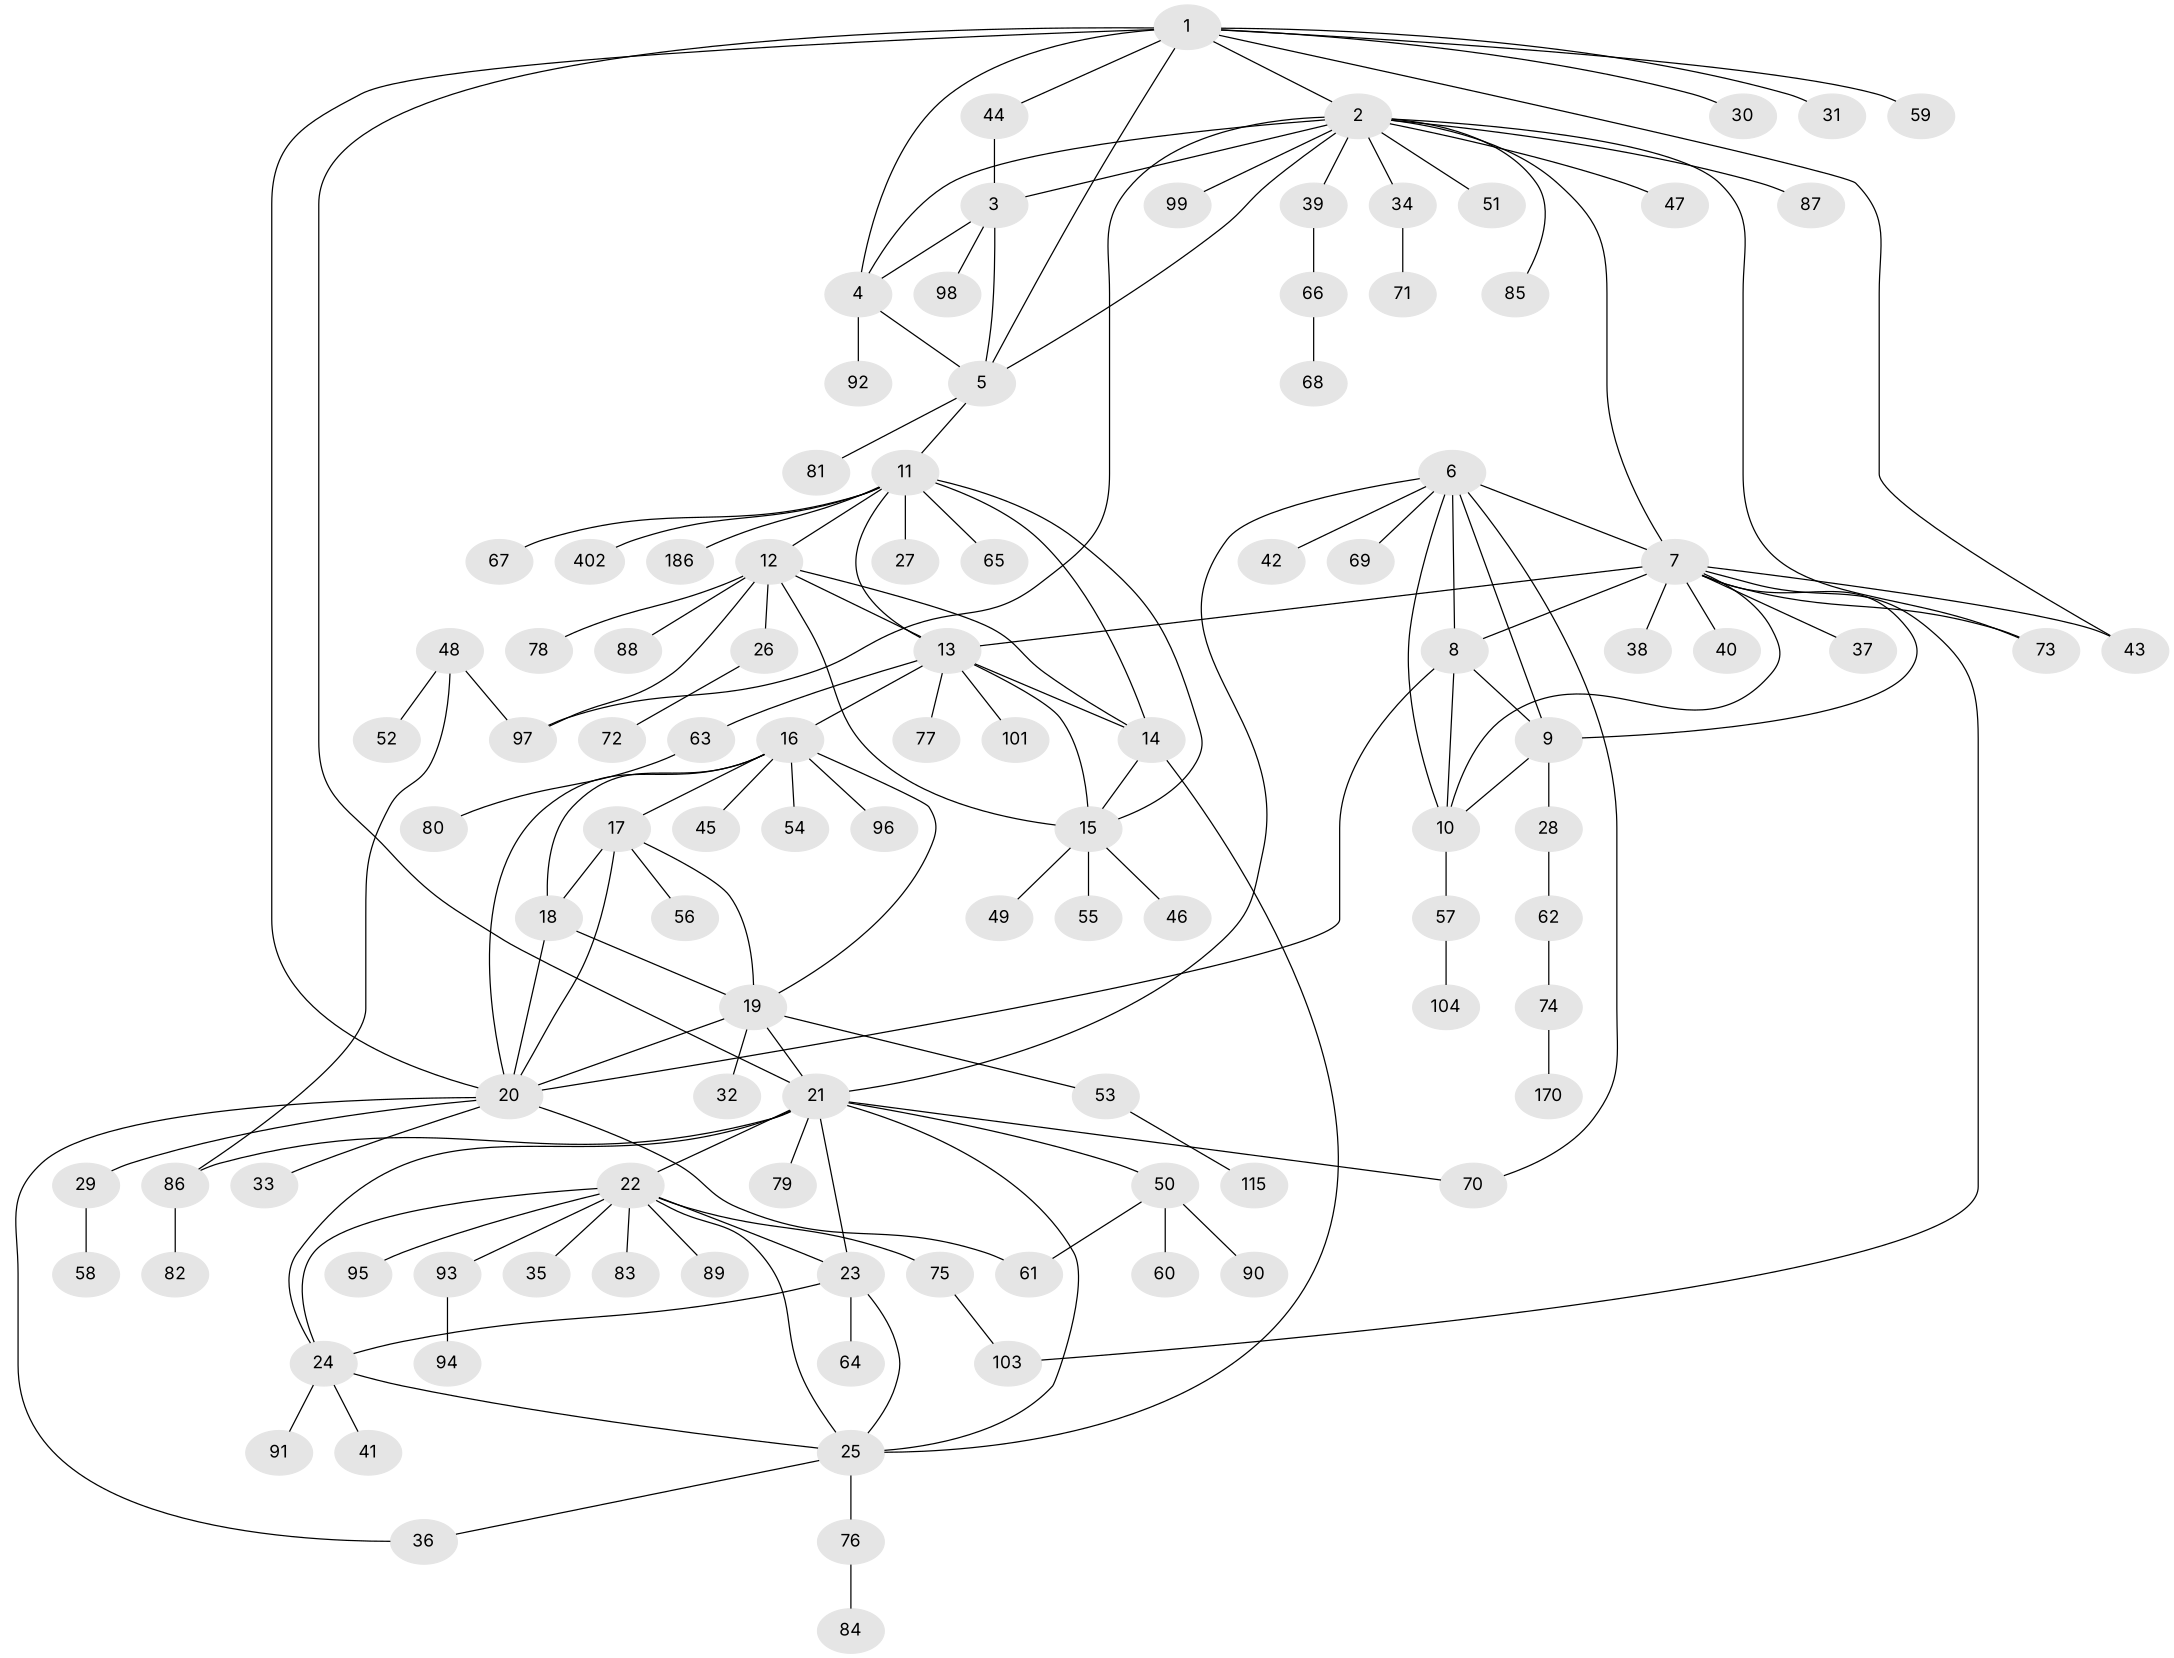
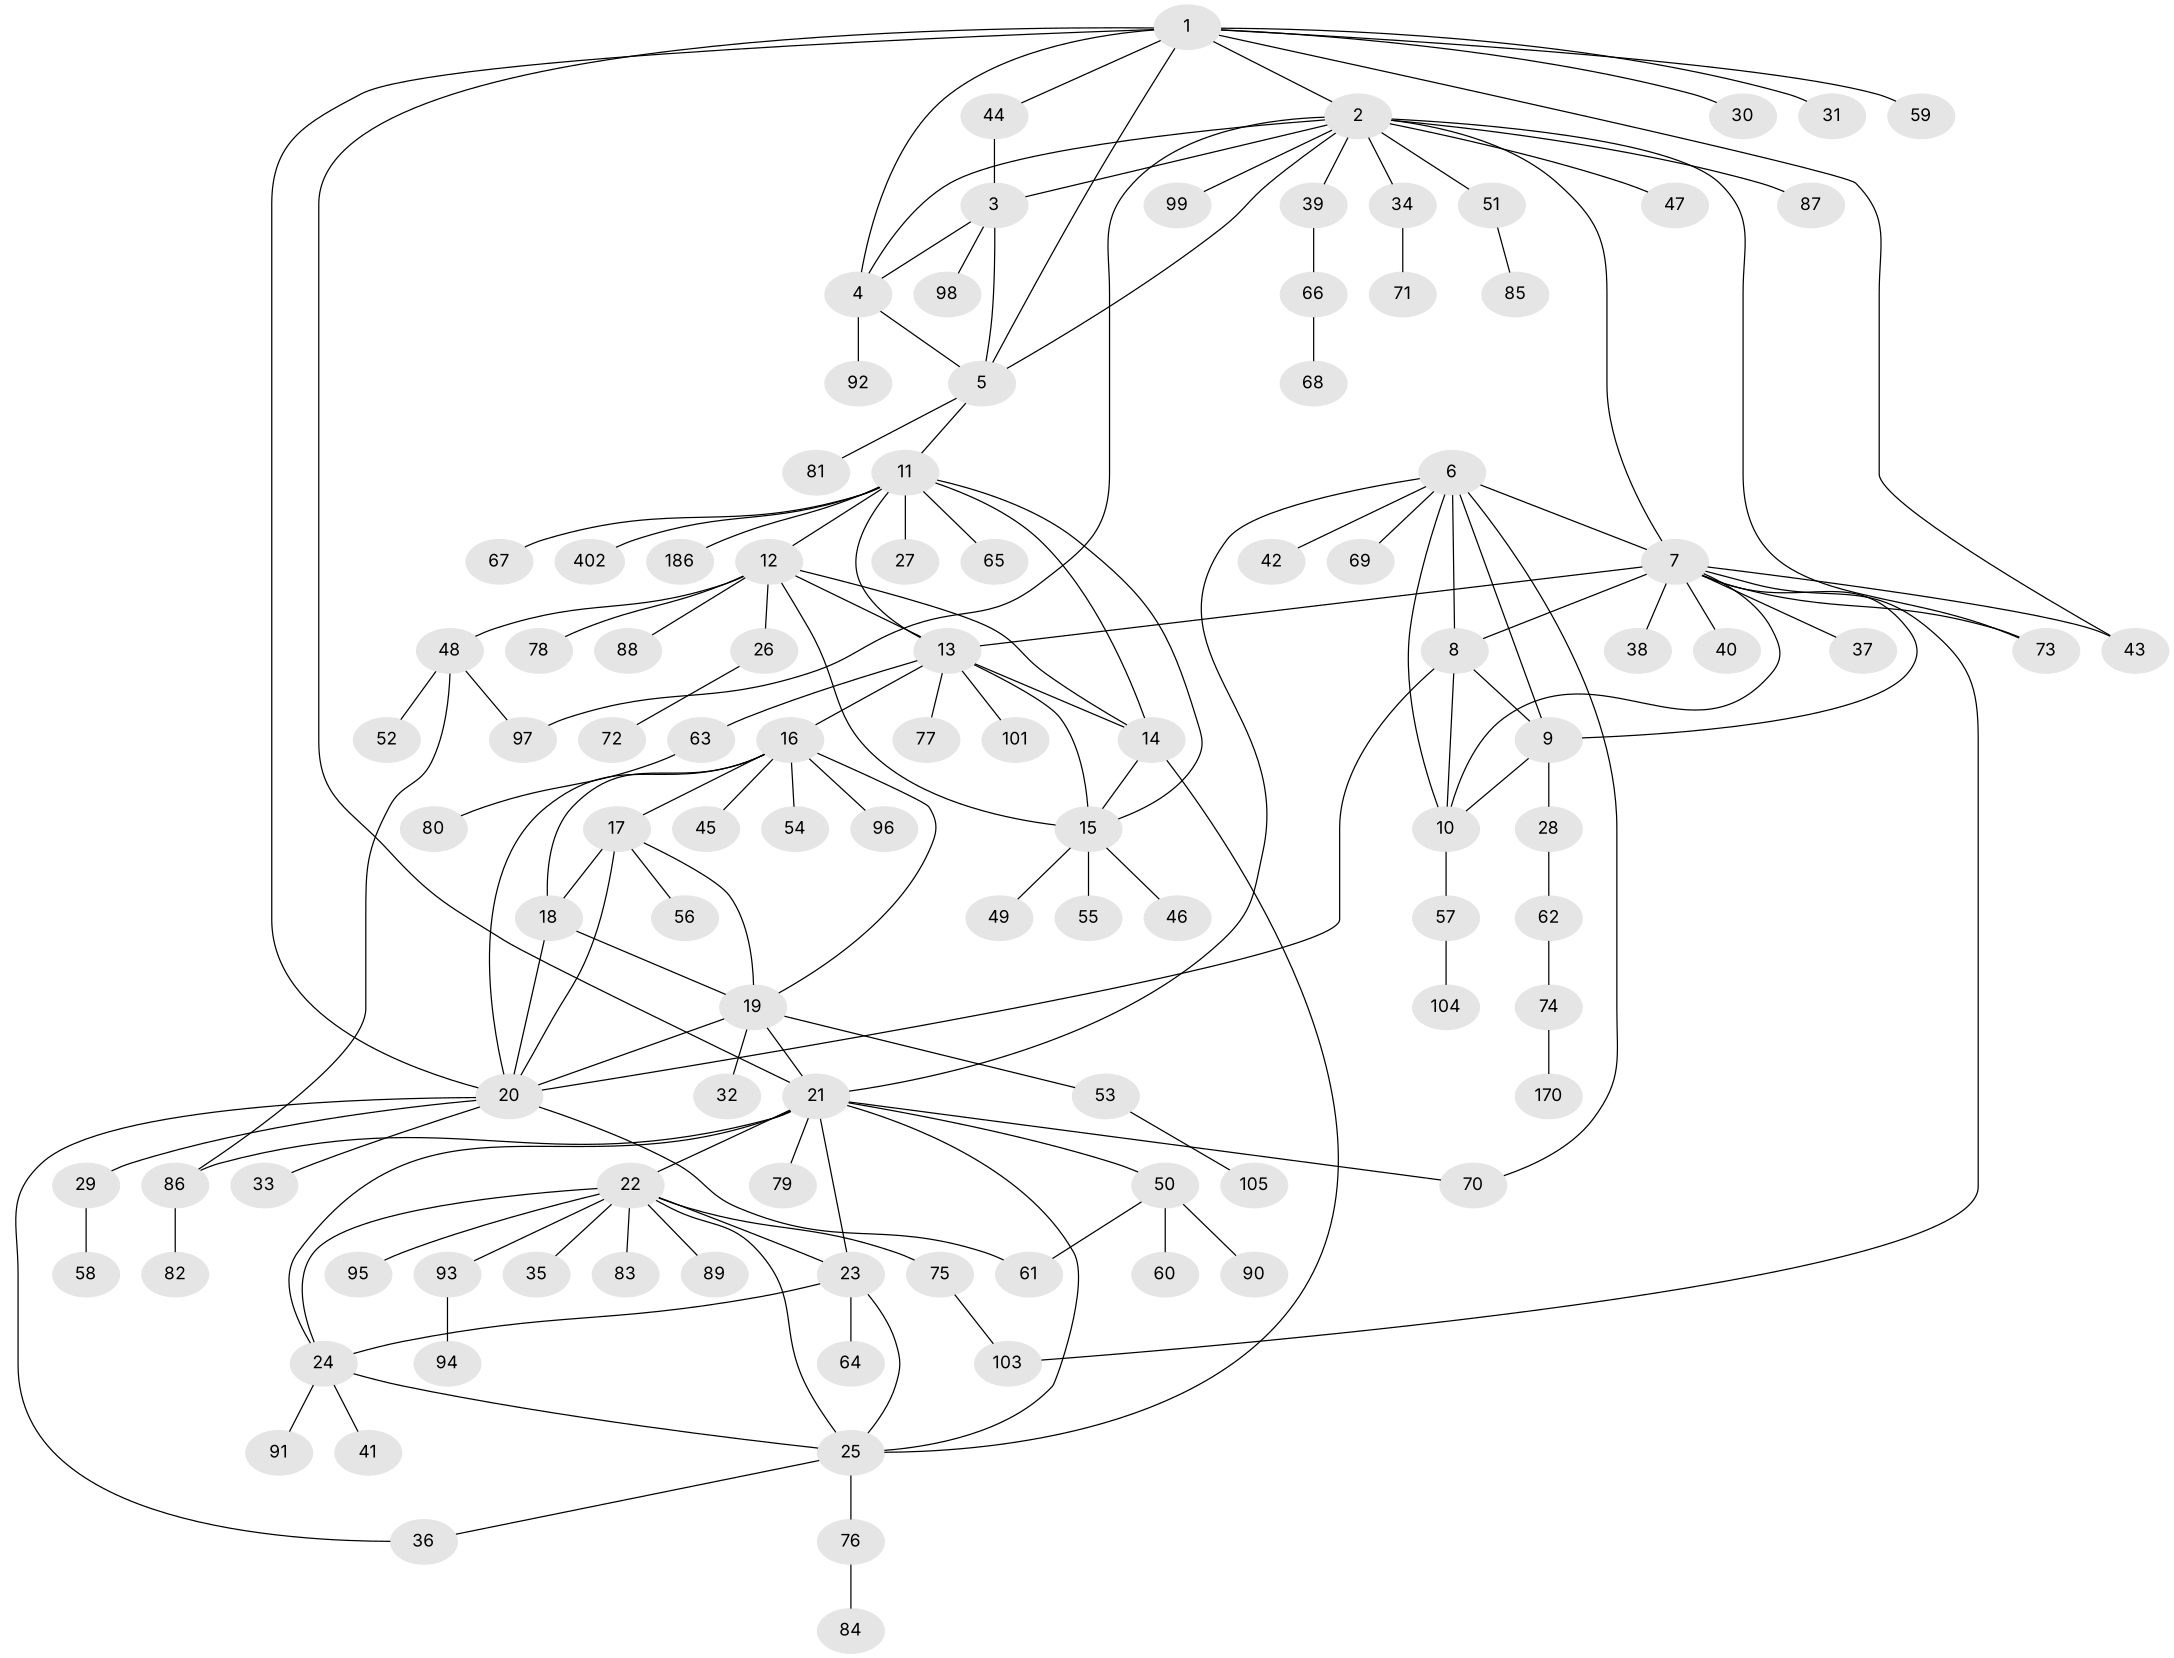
(1527, 172) -> (1504, 250)
(668, 677) -> (610, 606)
(1254, 1186) -> (1254, 1186)
